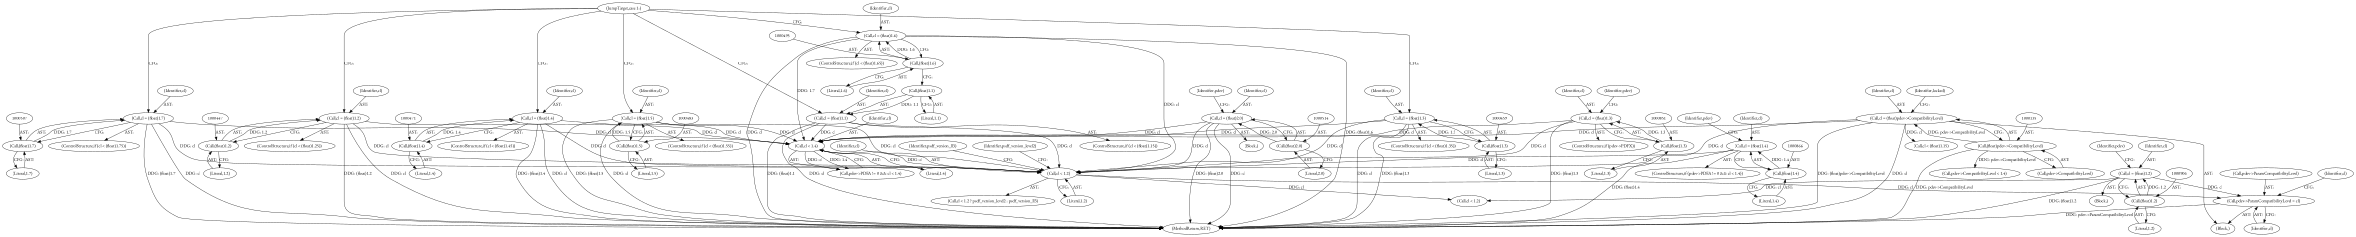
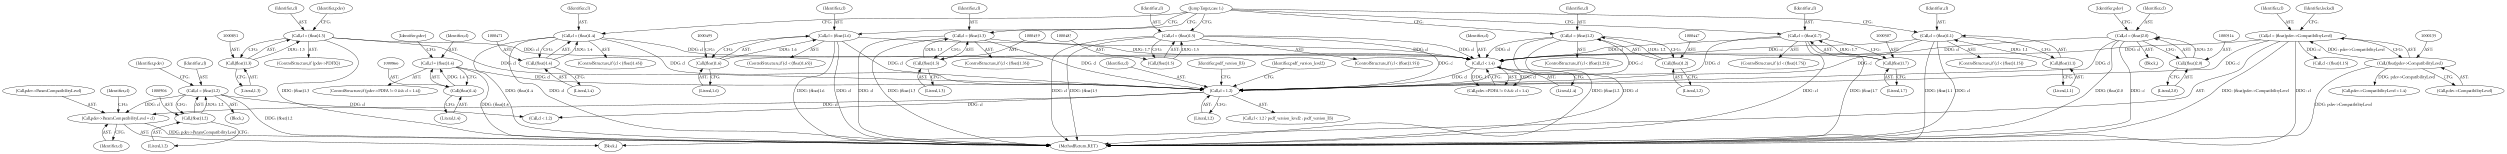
(854, 50) -> (711, 50)
(922, 76) -> (1998, 41)
(648, 174) -> none
